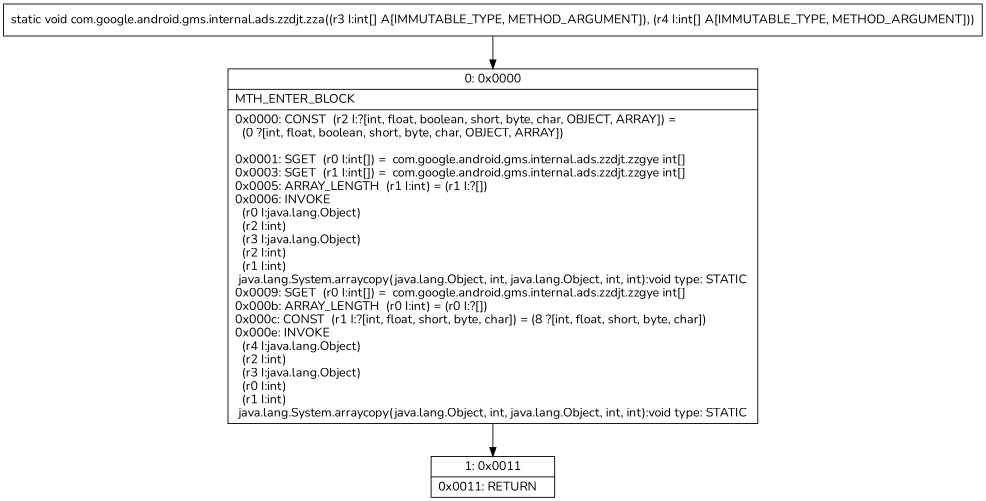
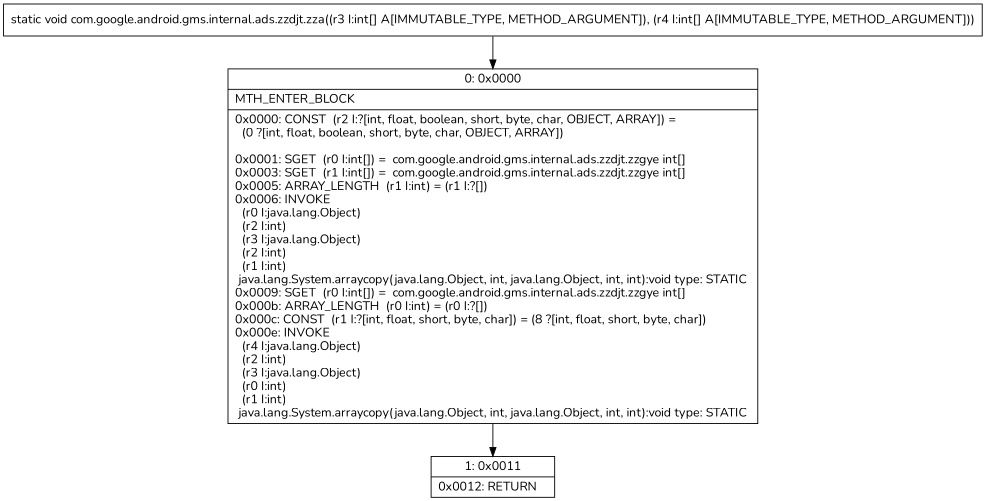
(493, 487) -> (493, 487)
